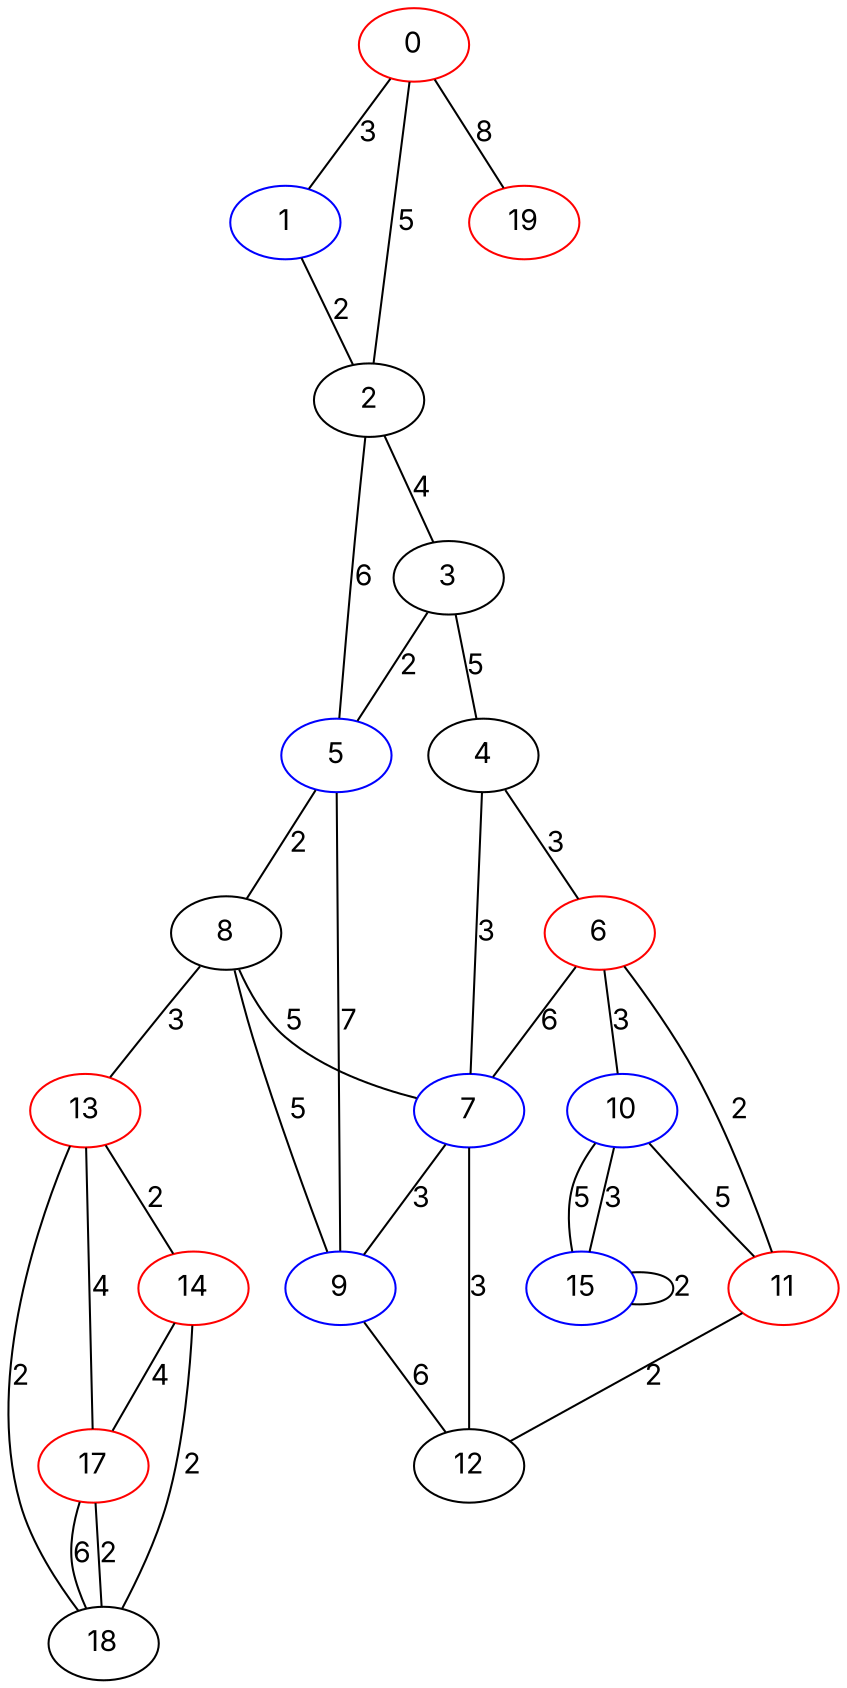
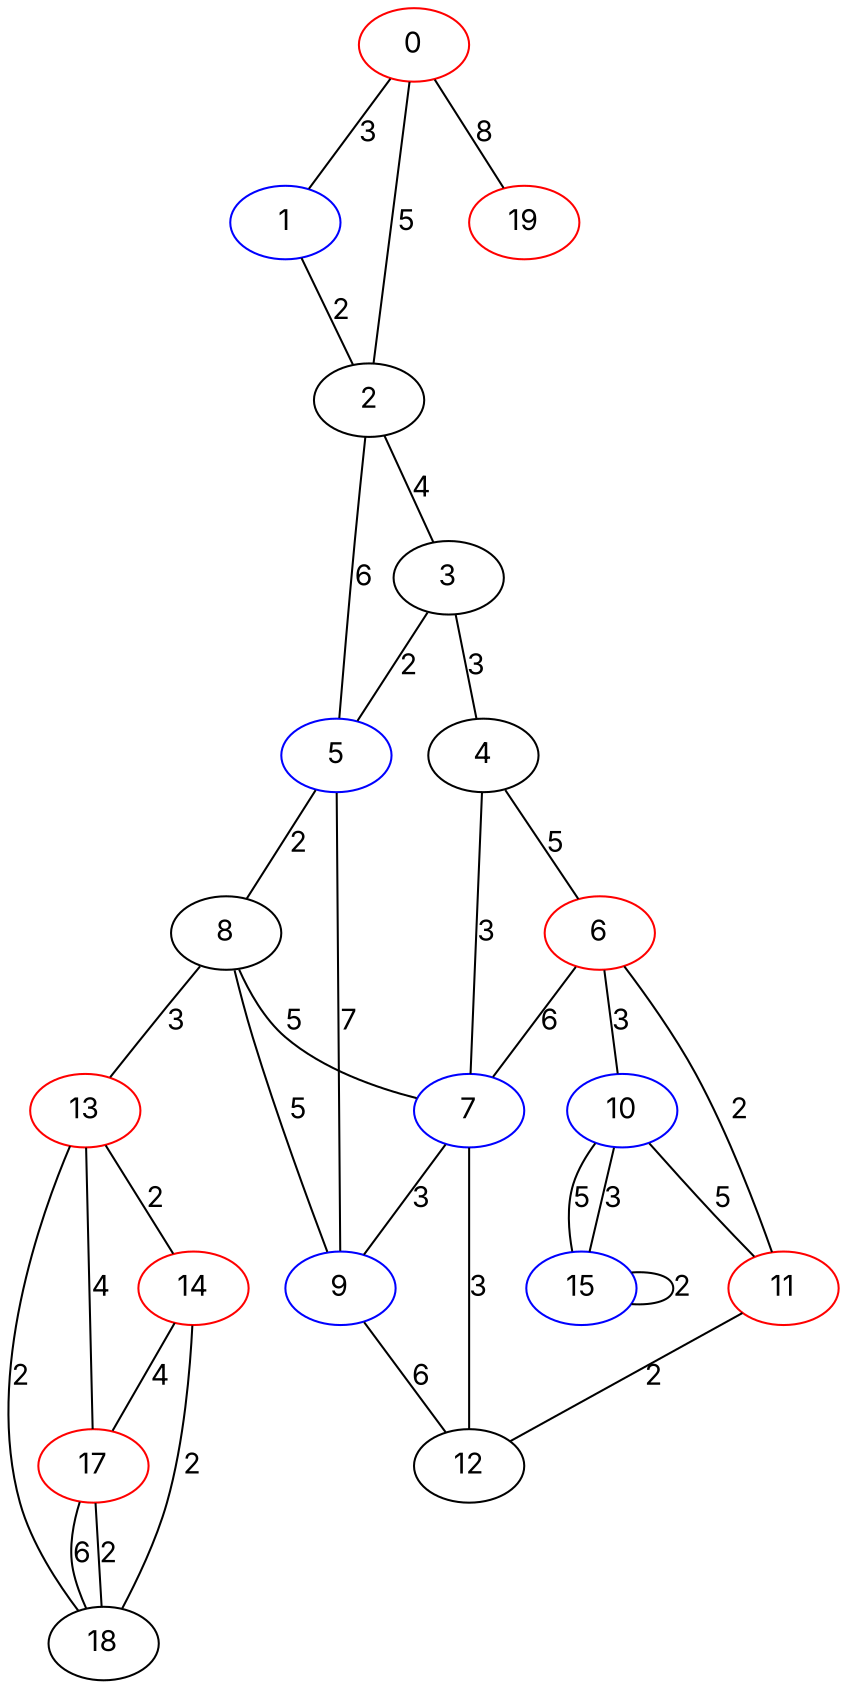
(476, 667) -> (477, 667)
(557, 844) -> (556, 844)
